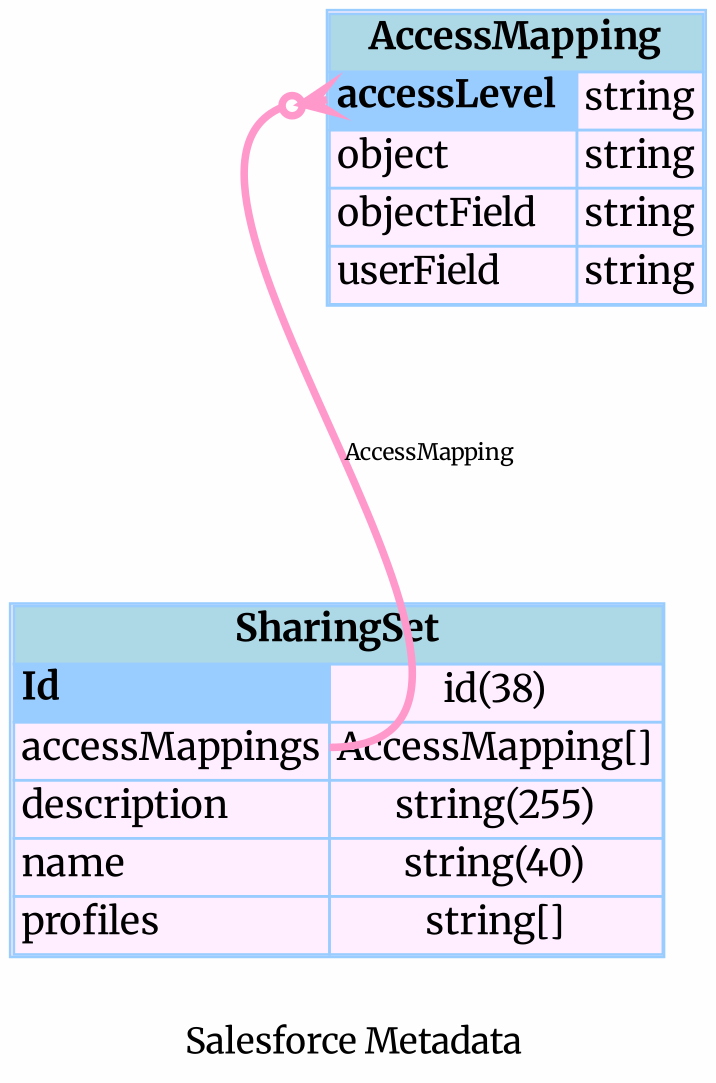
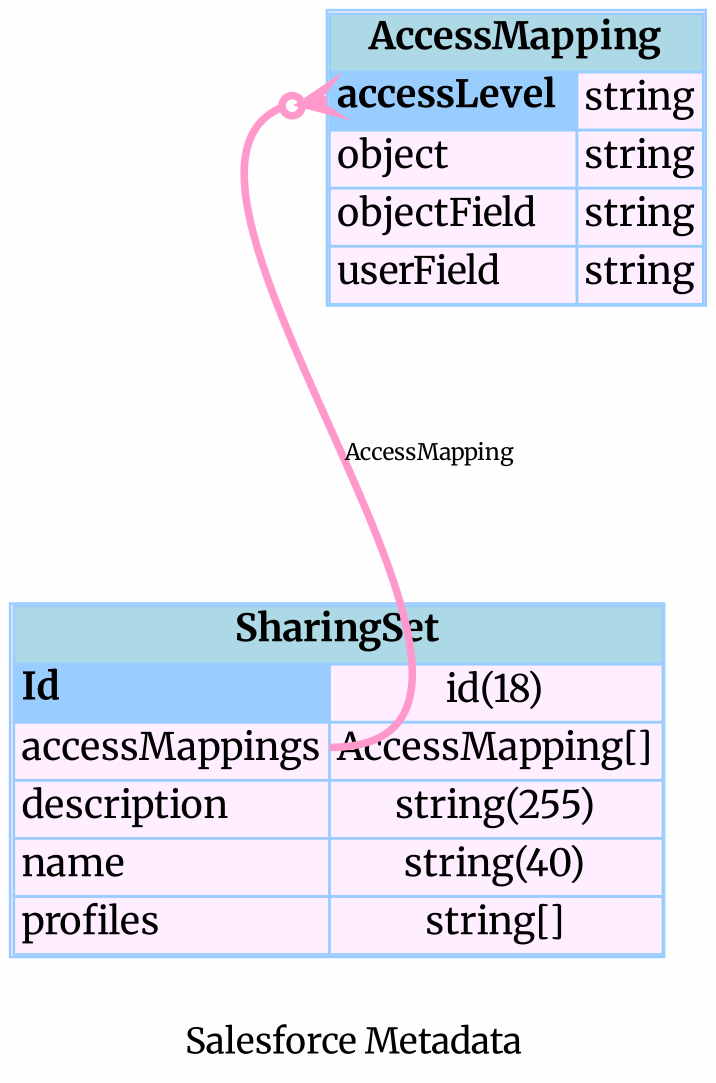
(496, 691) -> (496, 691)
